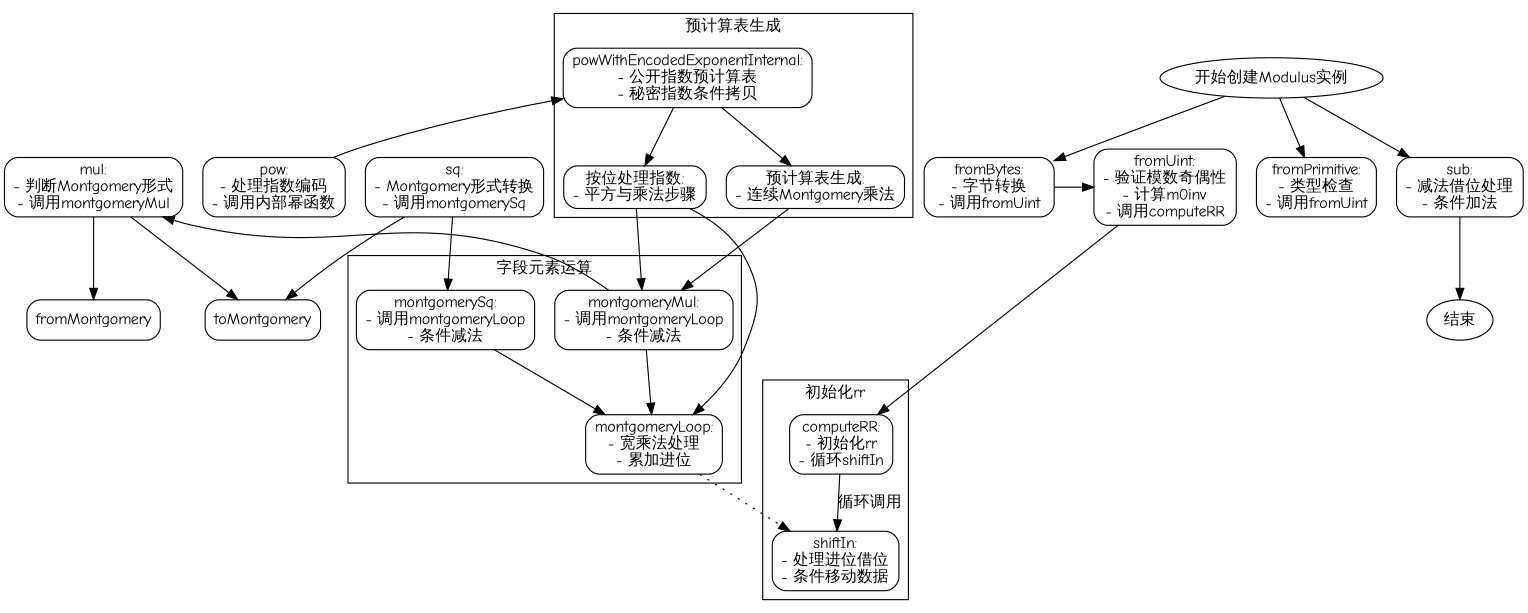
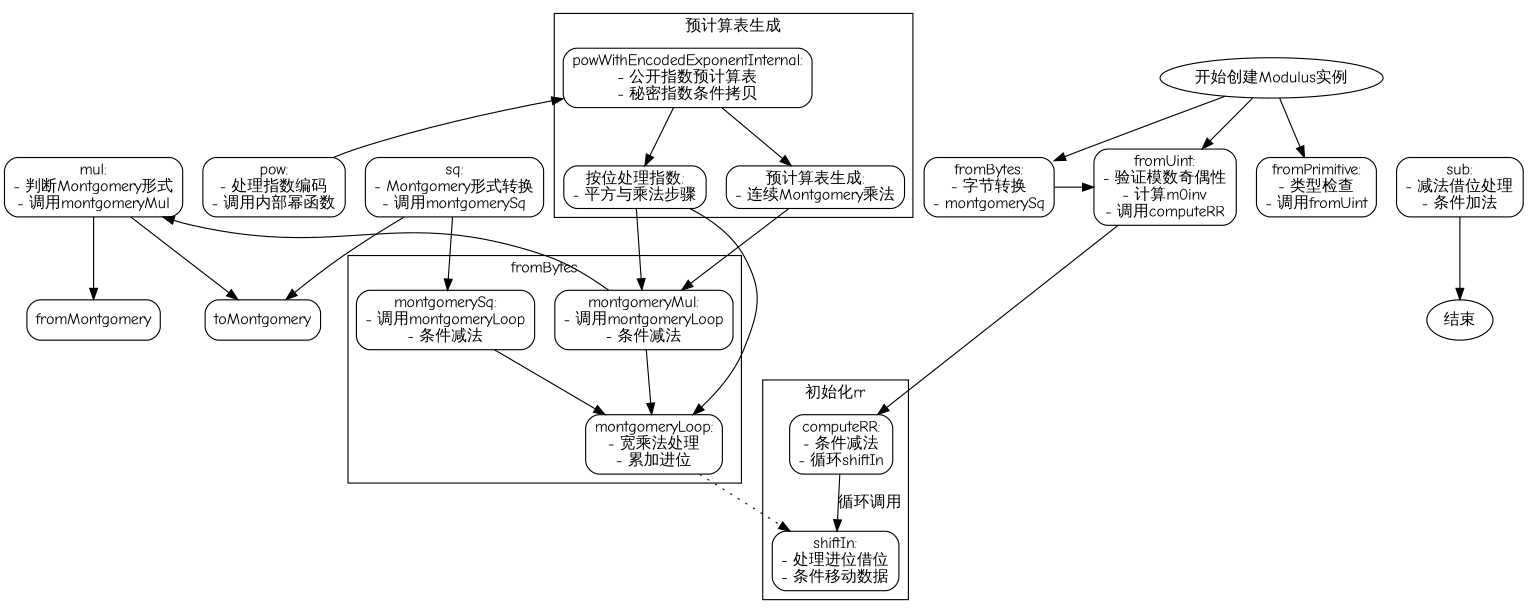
(1352, 125) -> (1231, 119)
(989, 187) -> (989, 187)
(545, 268) -> (545, 268)
(841, 444) -> (841, 444)
